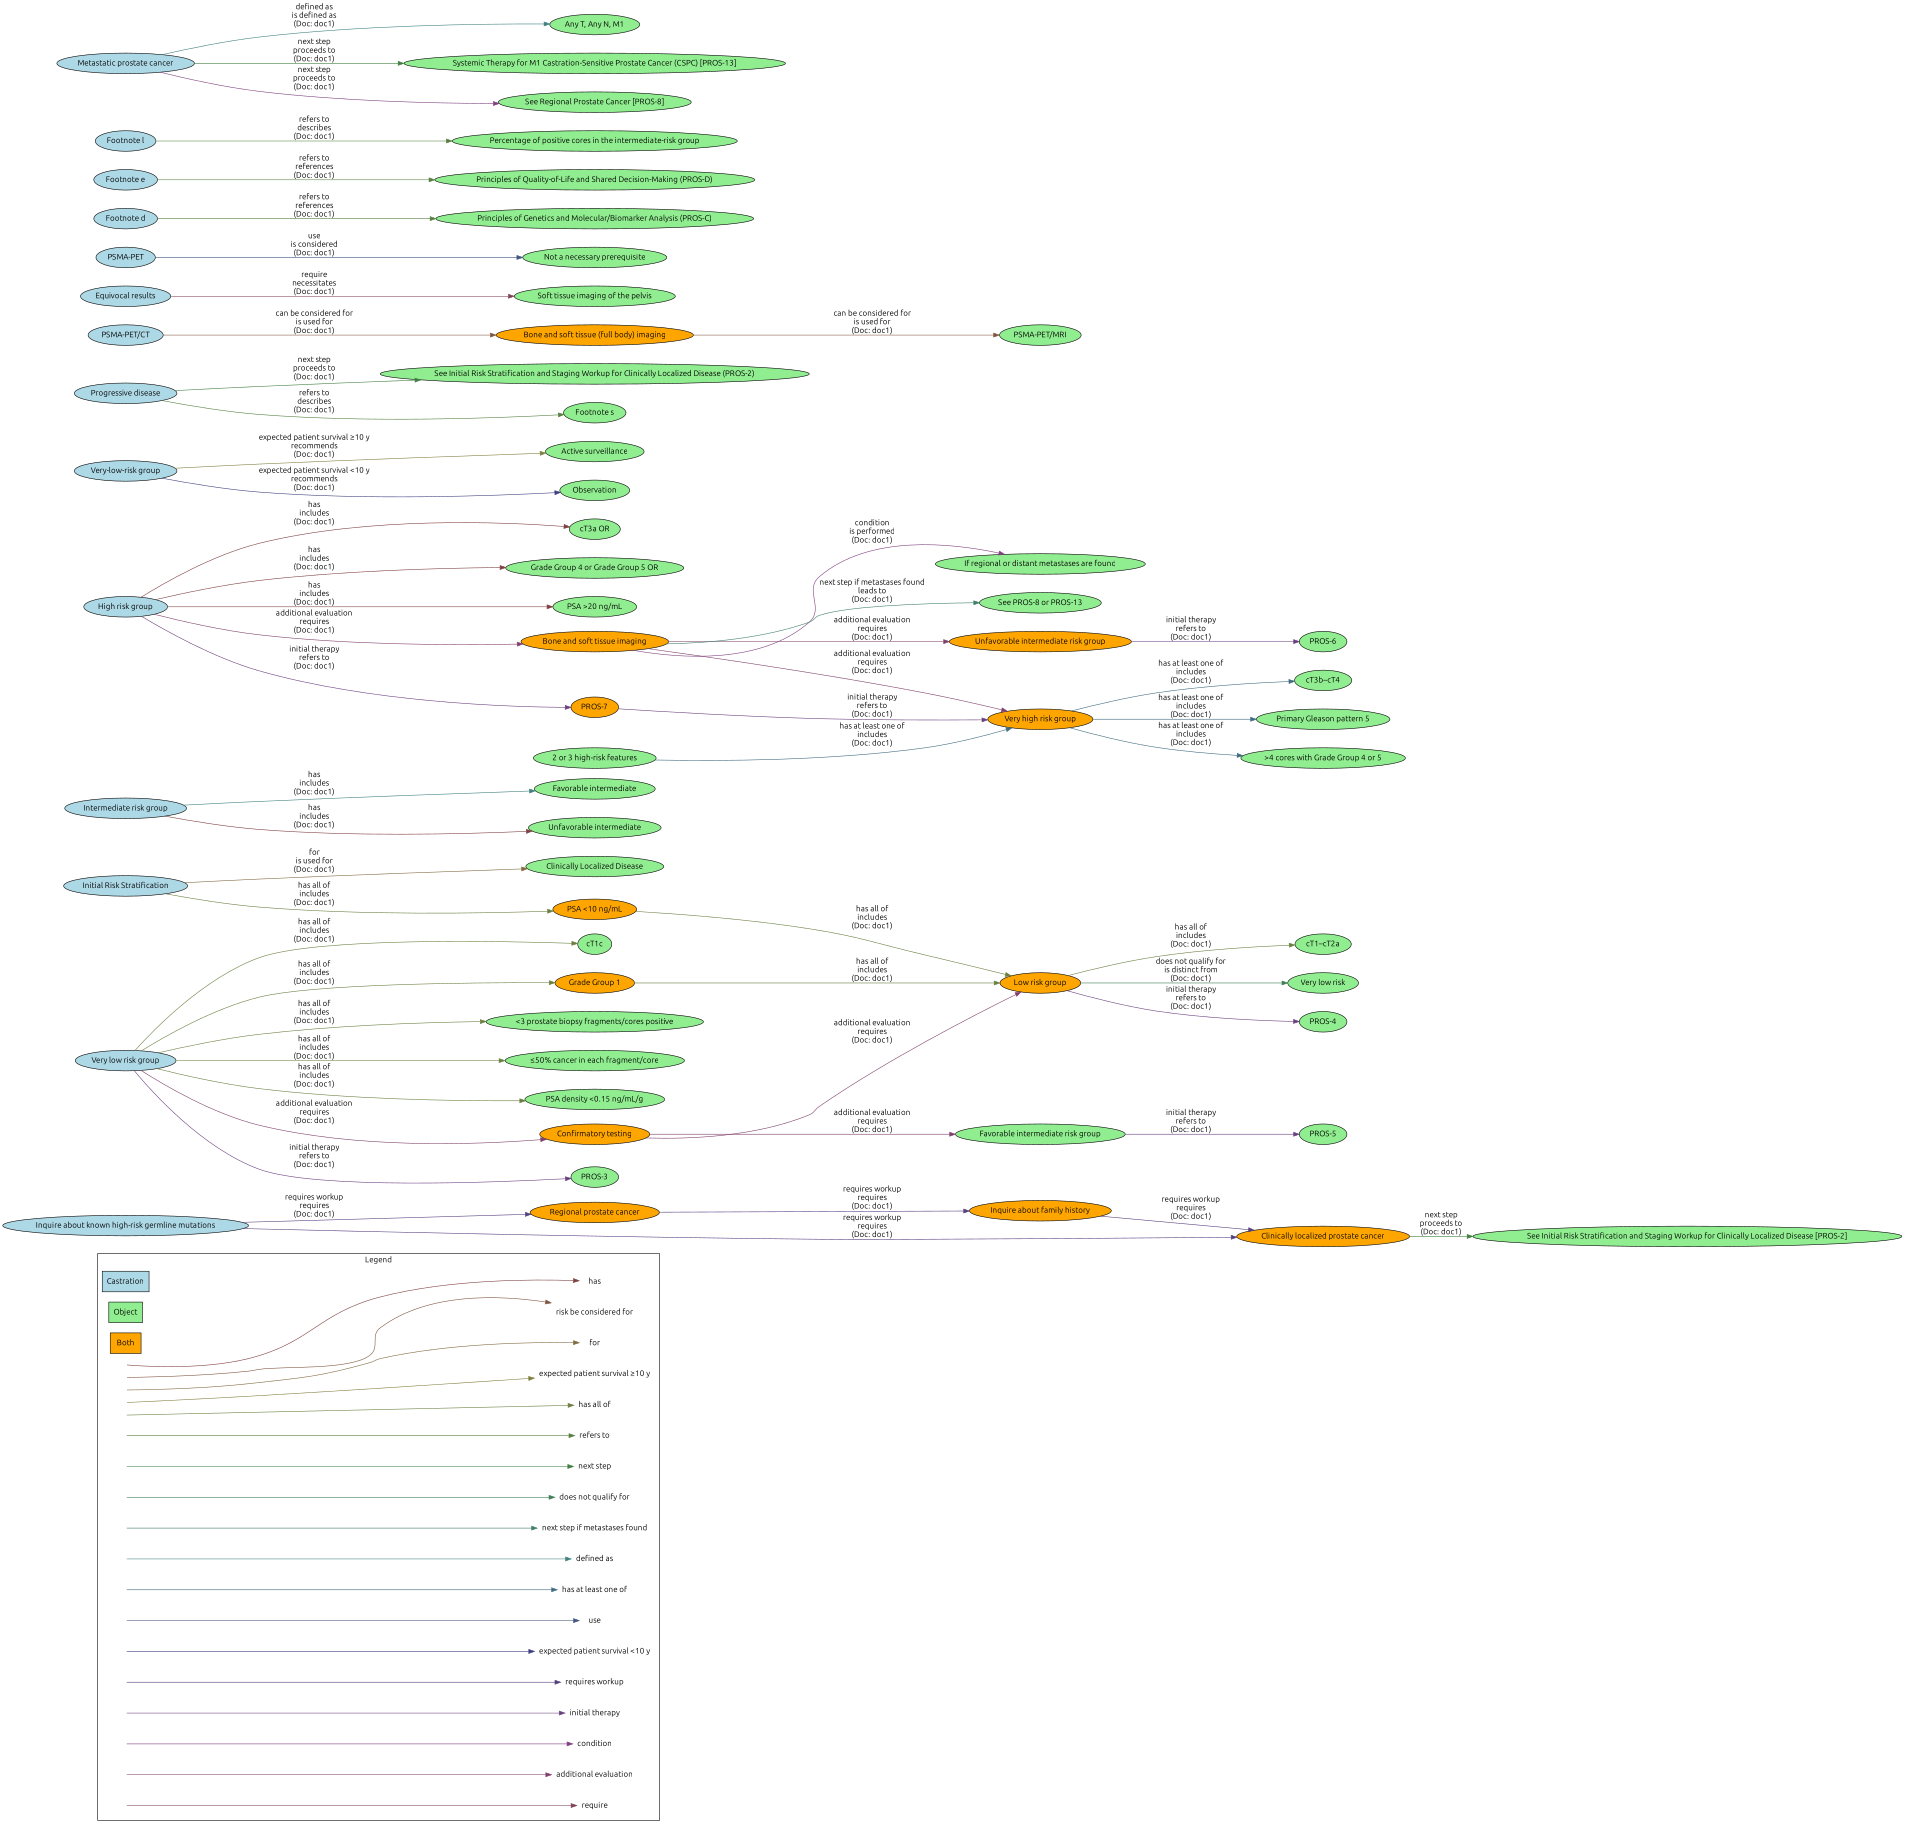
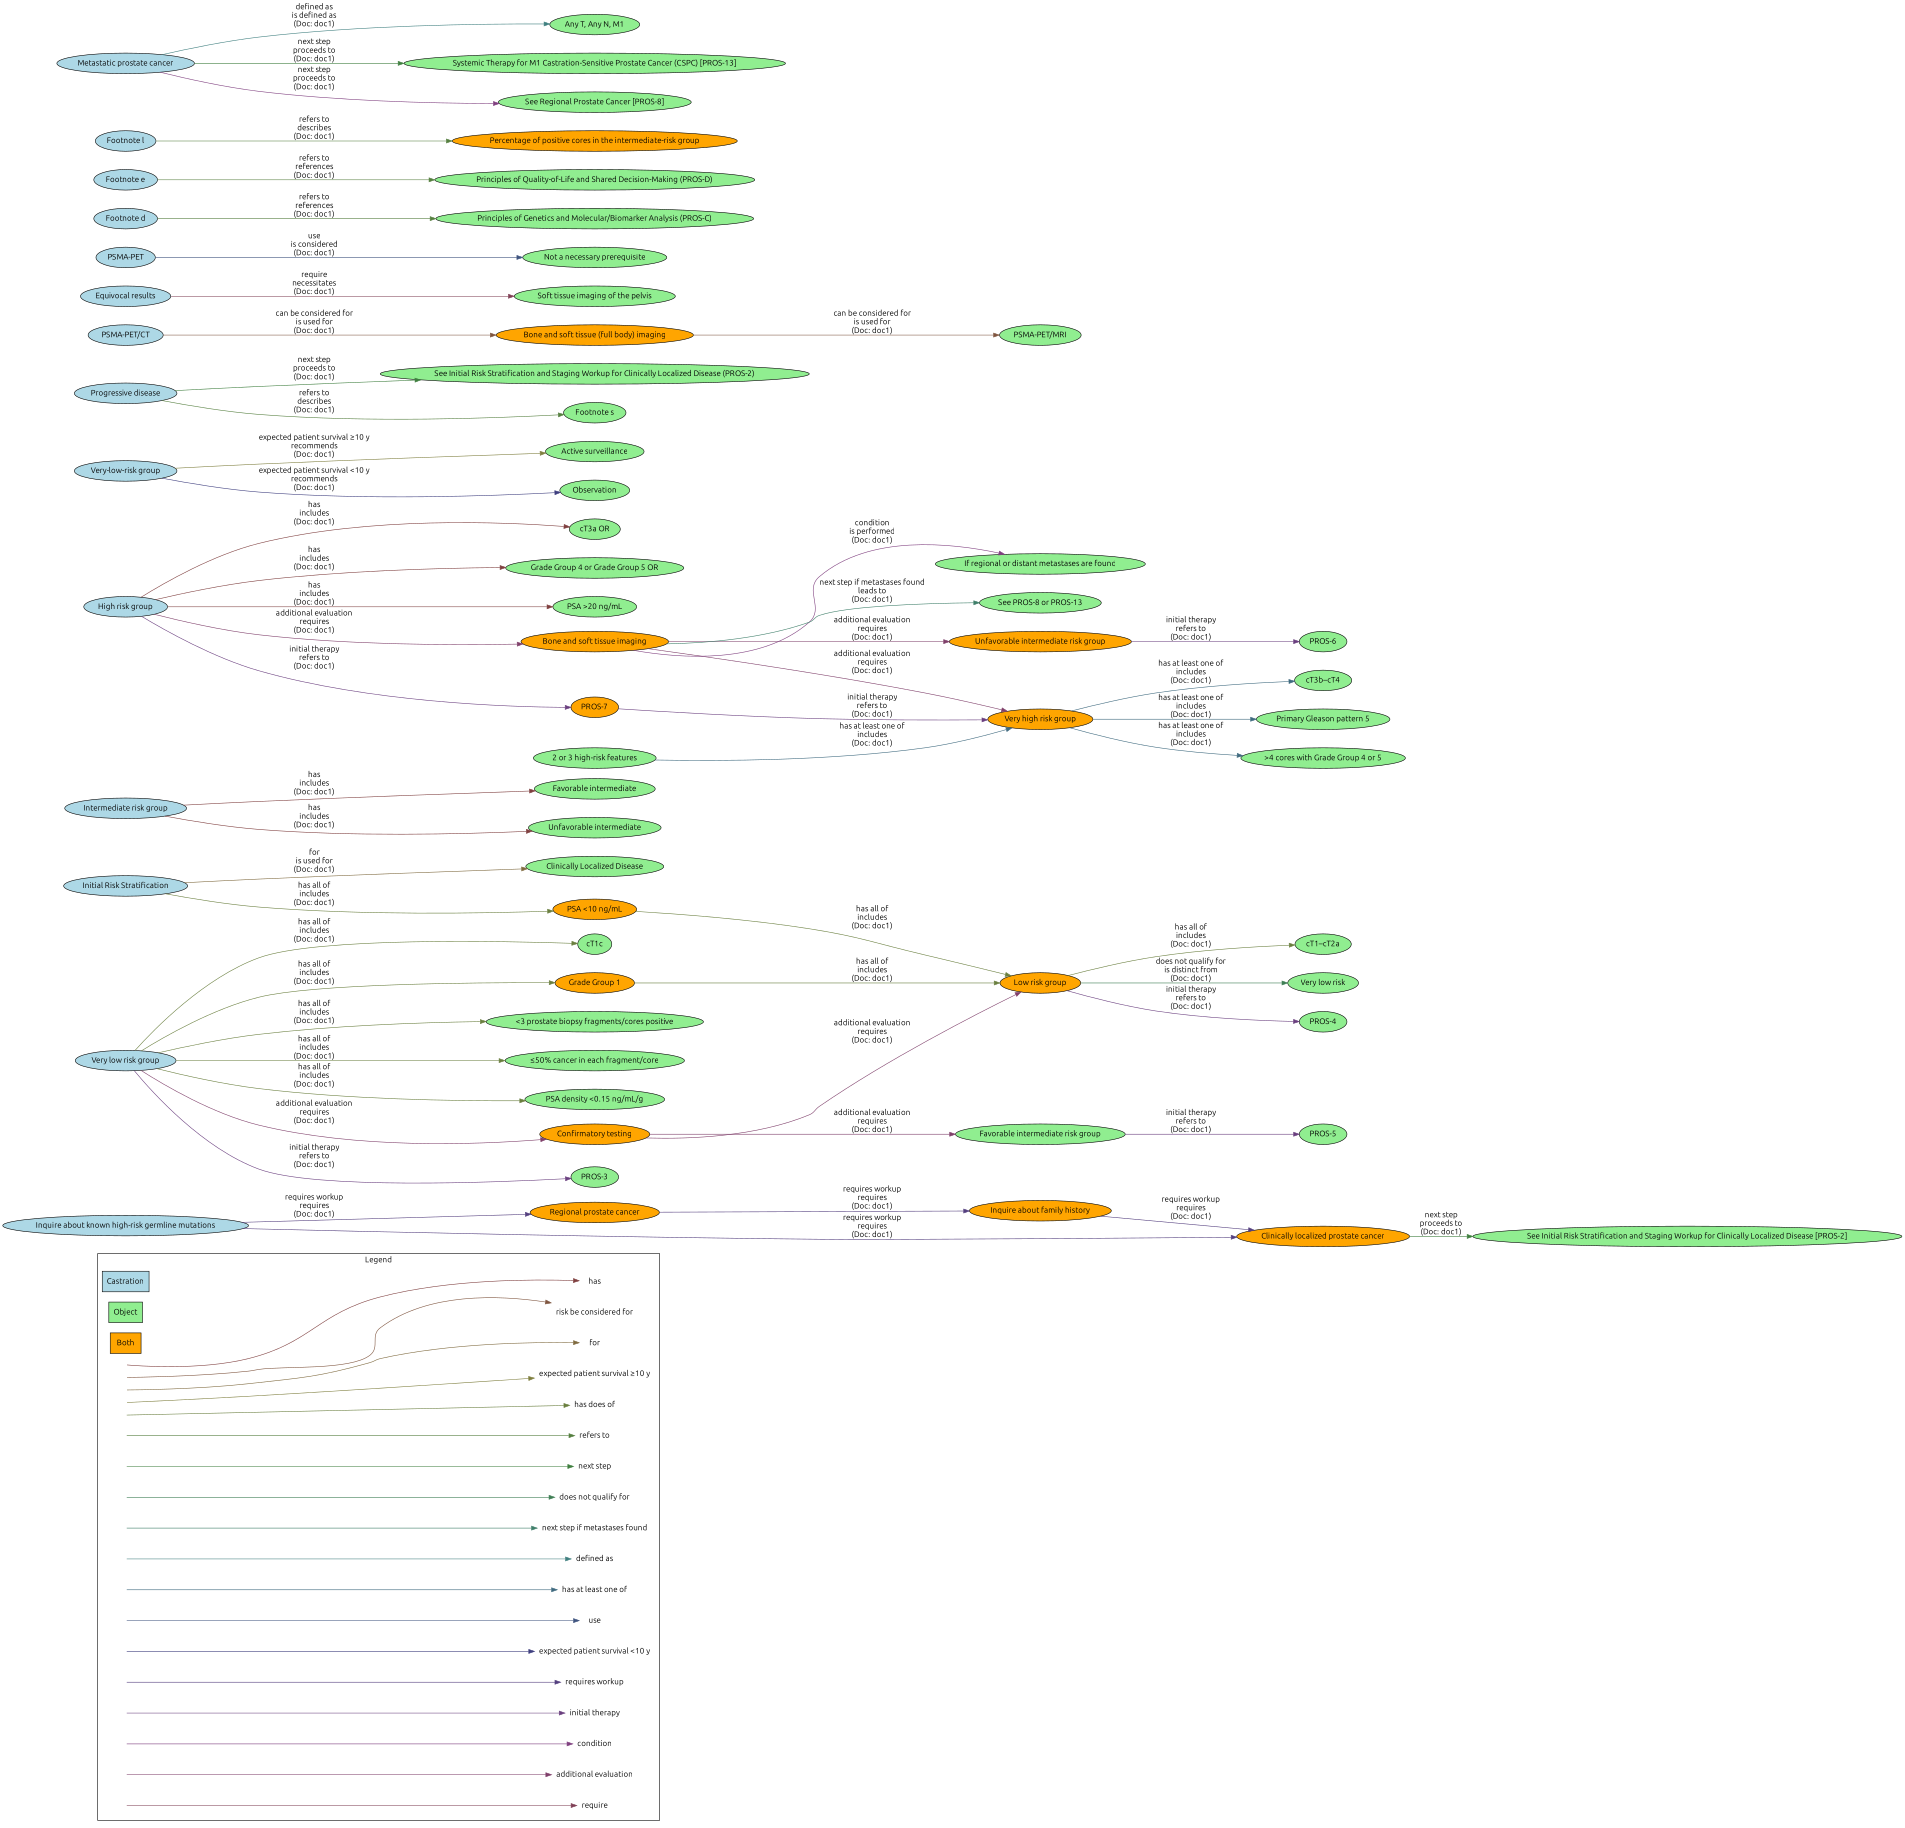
(595, 141) -> (595, 141)
(357, 797) -> (357, 797)
(595, 1405) -> (595, 1405)
